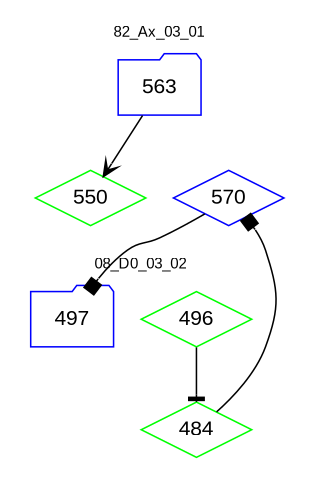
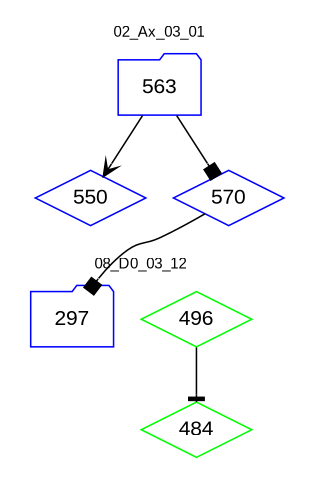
(160, 33) -> (160, 33)
(91, 198) -> (91, 198)
(141, 265) -> (141, 265)
(274, 318) -> (192, 139)
(72, 319) -> (72, 319)
